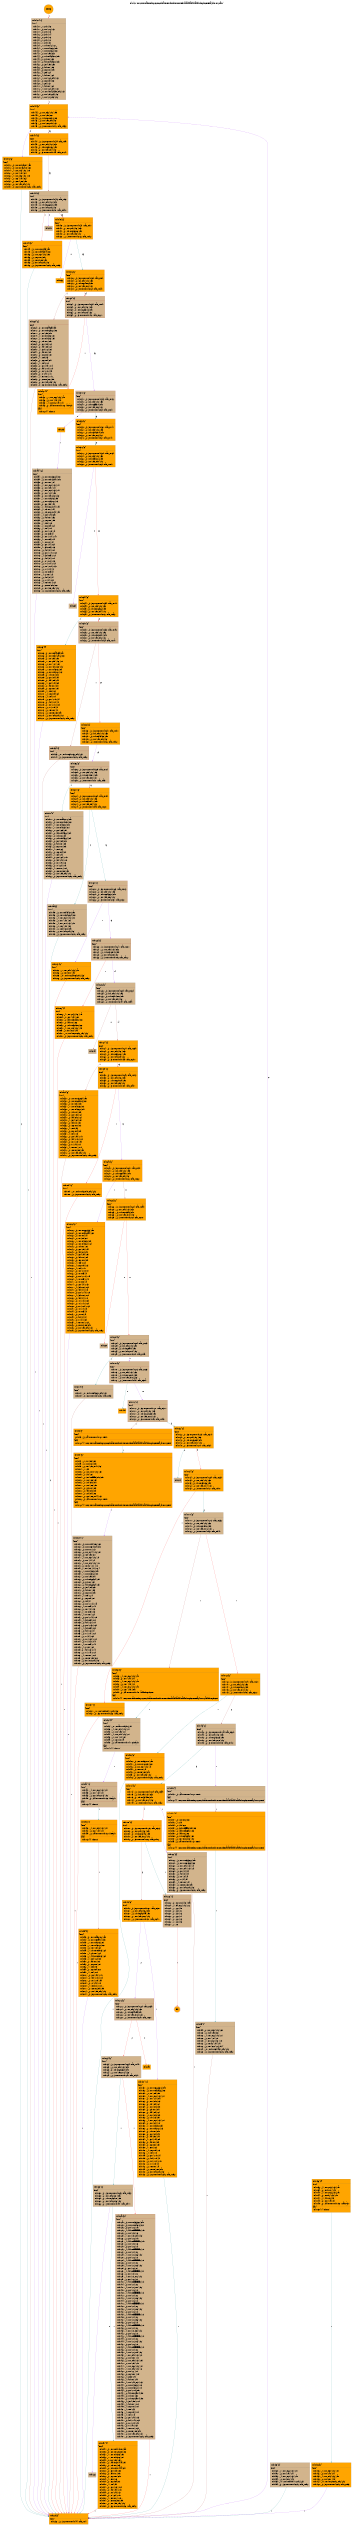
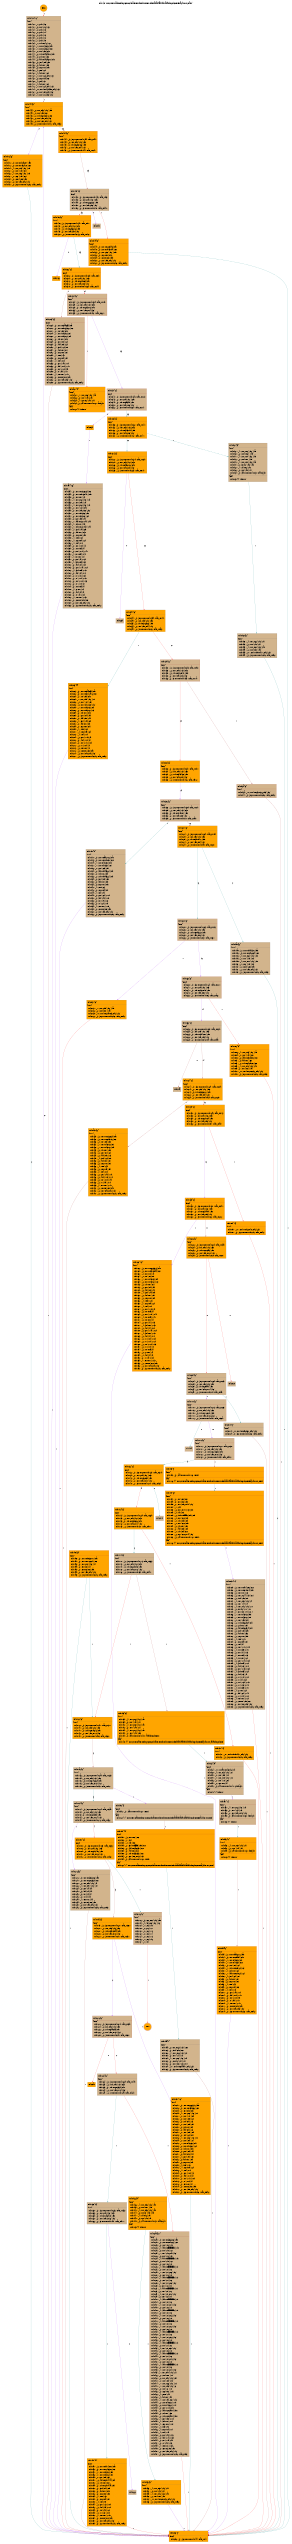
(49, 9) -> (44, 8)
none -> (248, 462)
(122, 1411) -> (189, 1449)
(191, 1722) -> (91, 1647)
(145, 1795) -> (93, 1812)
(177, 2009) -> (148, 2027)
